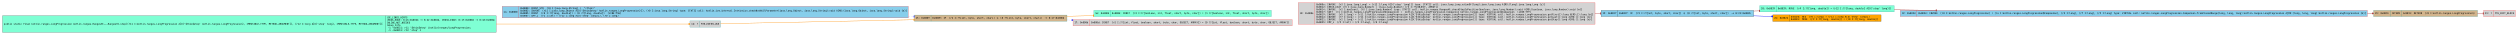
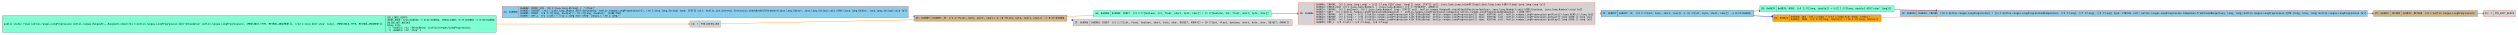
none -> (1284, 13)
(1598, 13) -> (1598, 13)
none -> (1908, 17)
